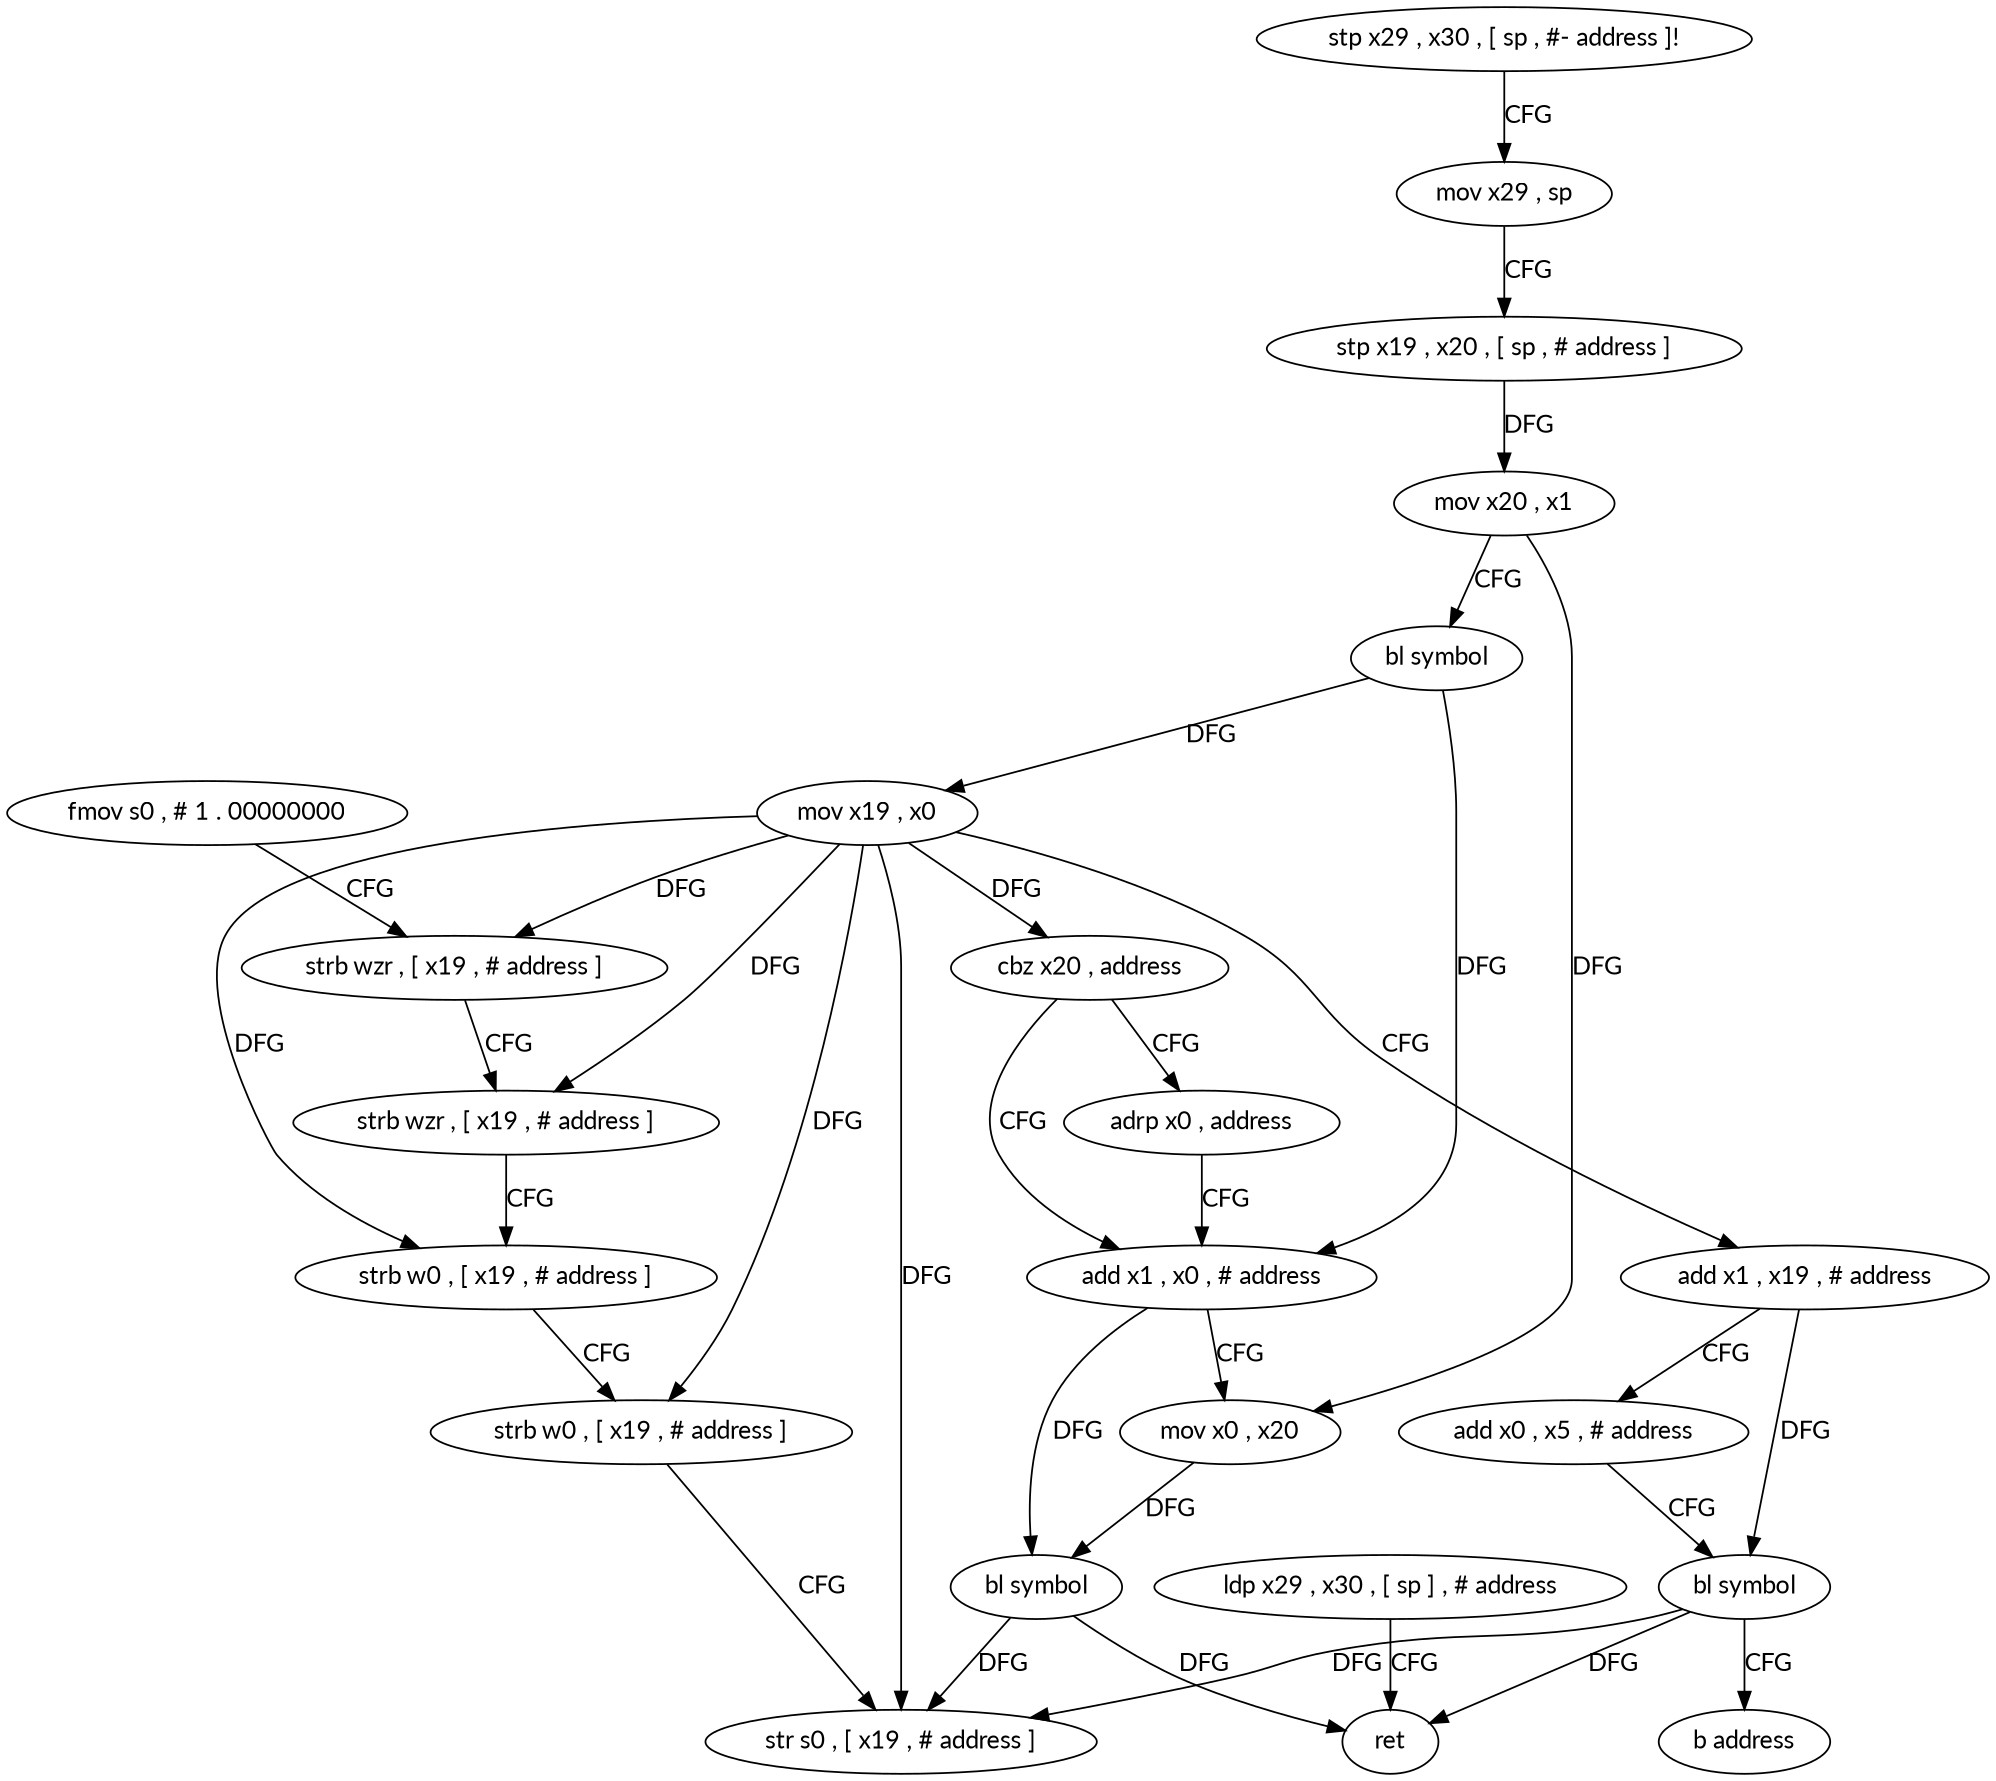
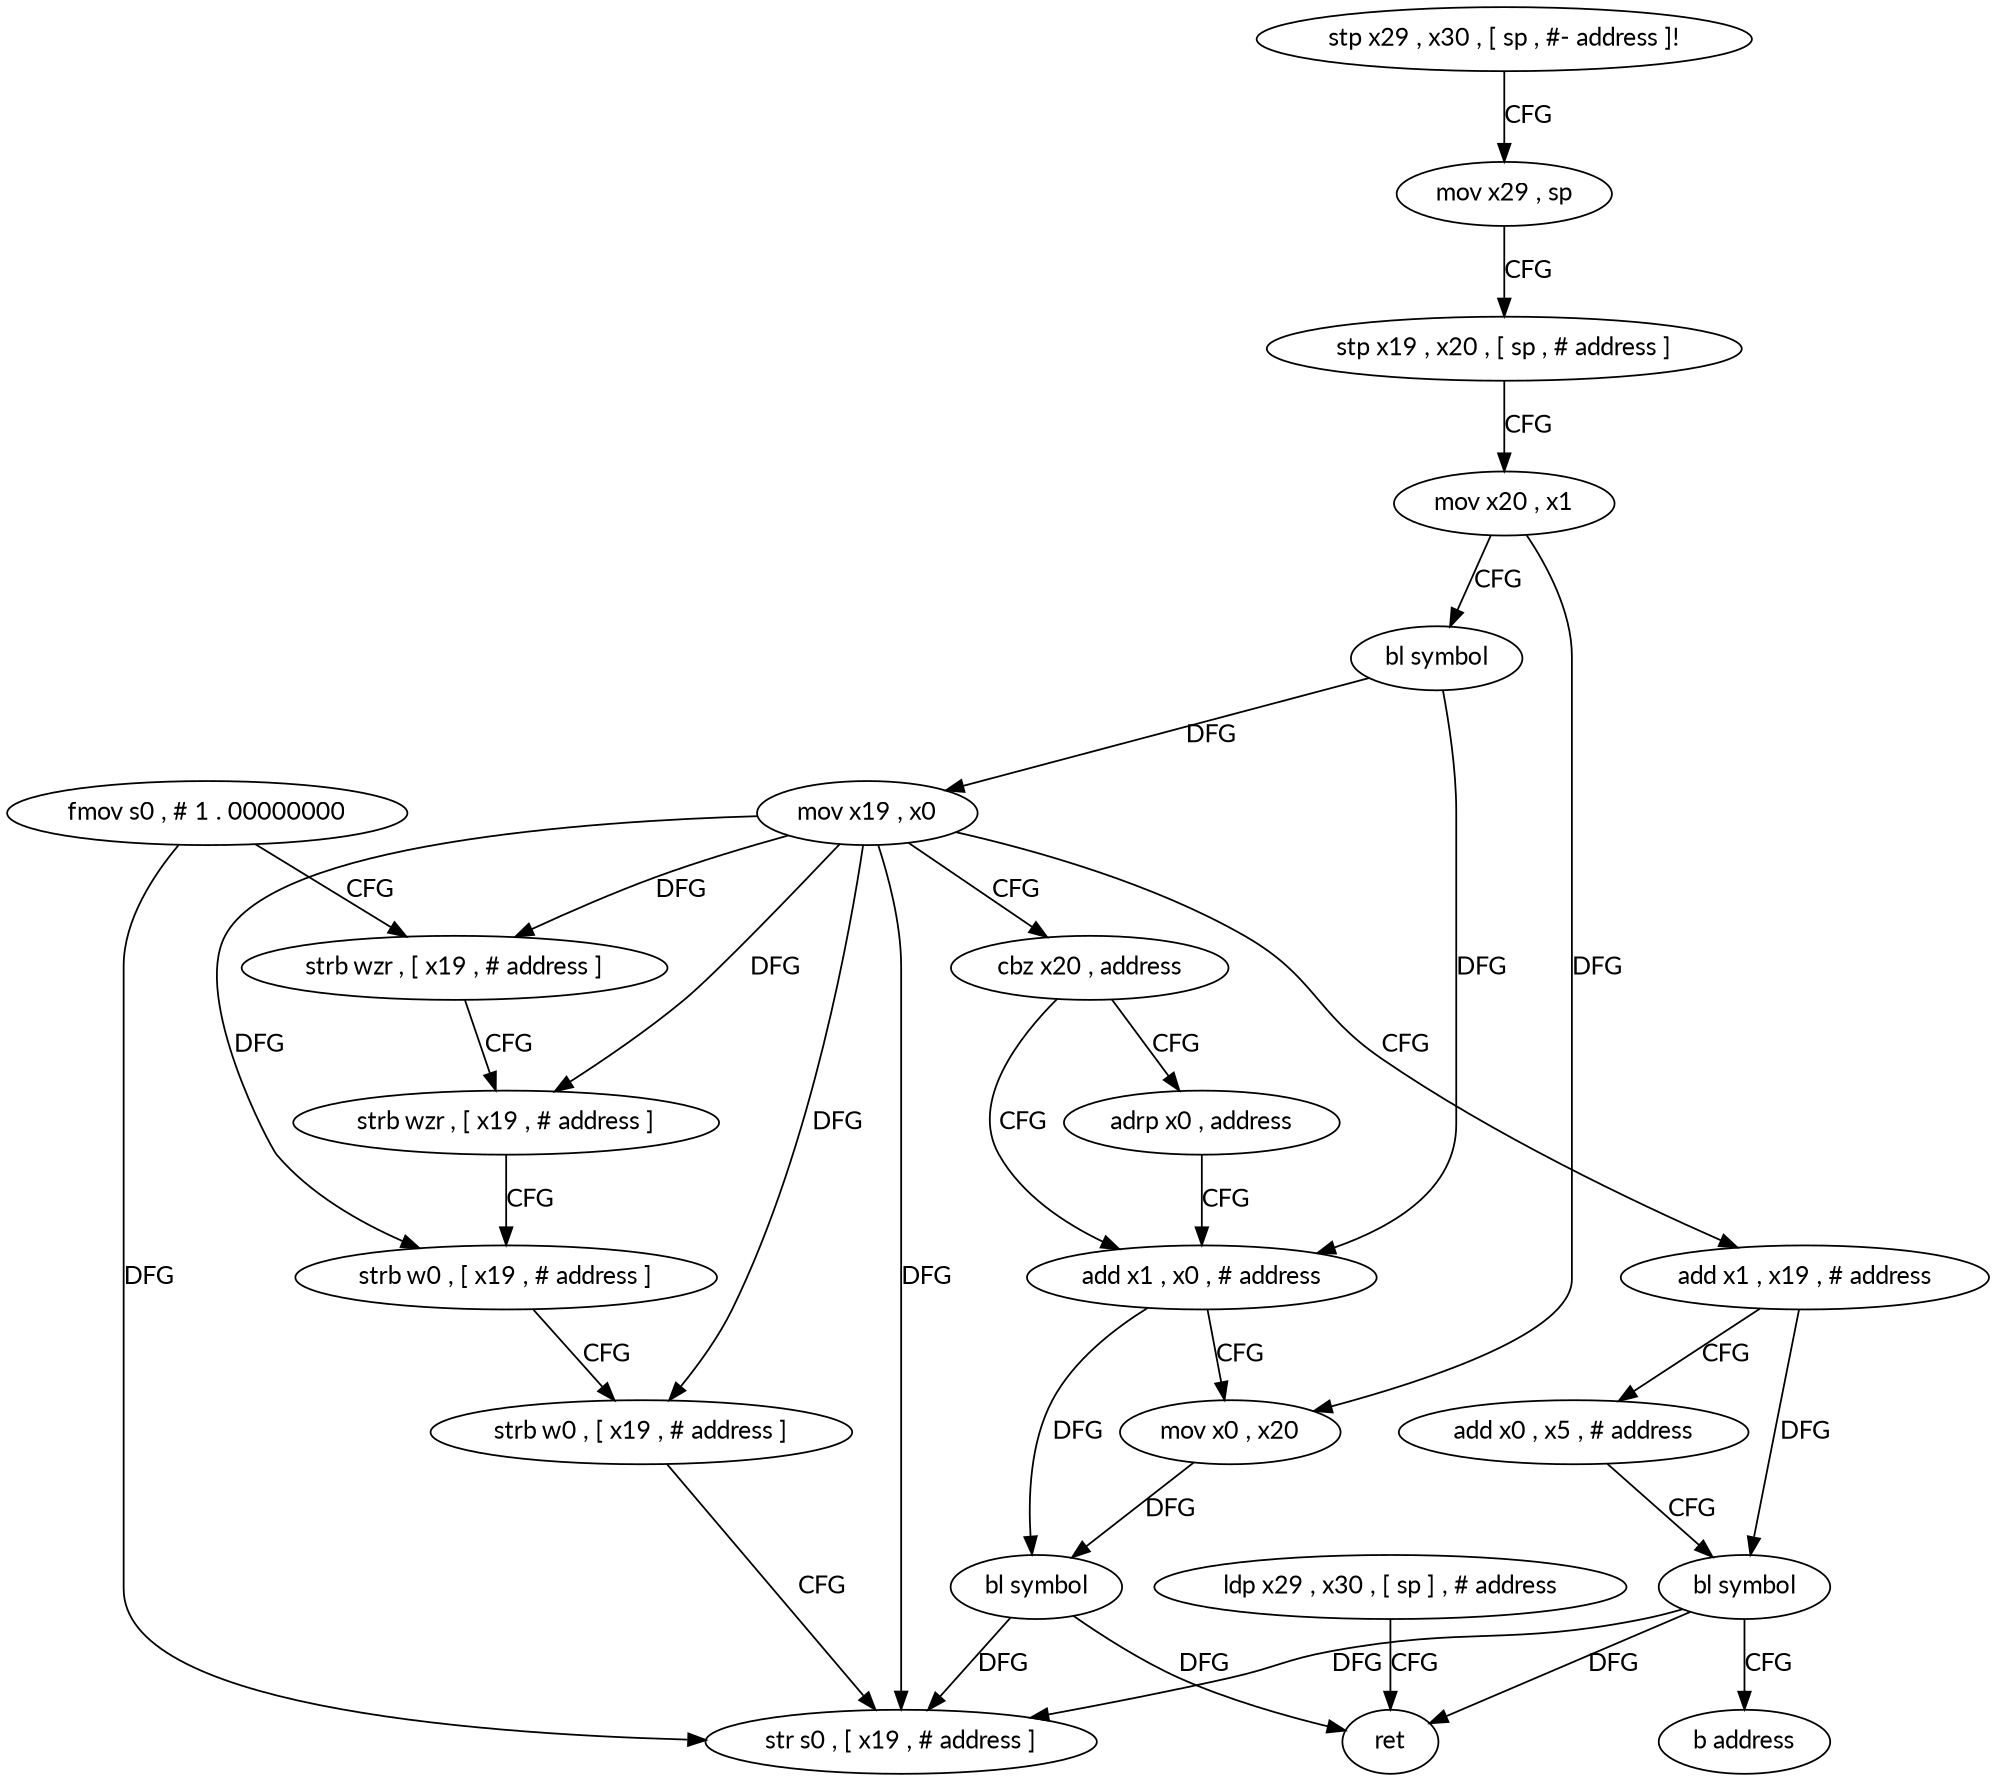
(1529, 426) -> (1529, 426)
(1017, 890) -> (1017, 890)
none -> (124, 1516)
